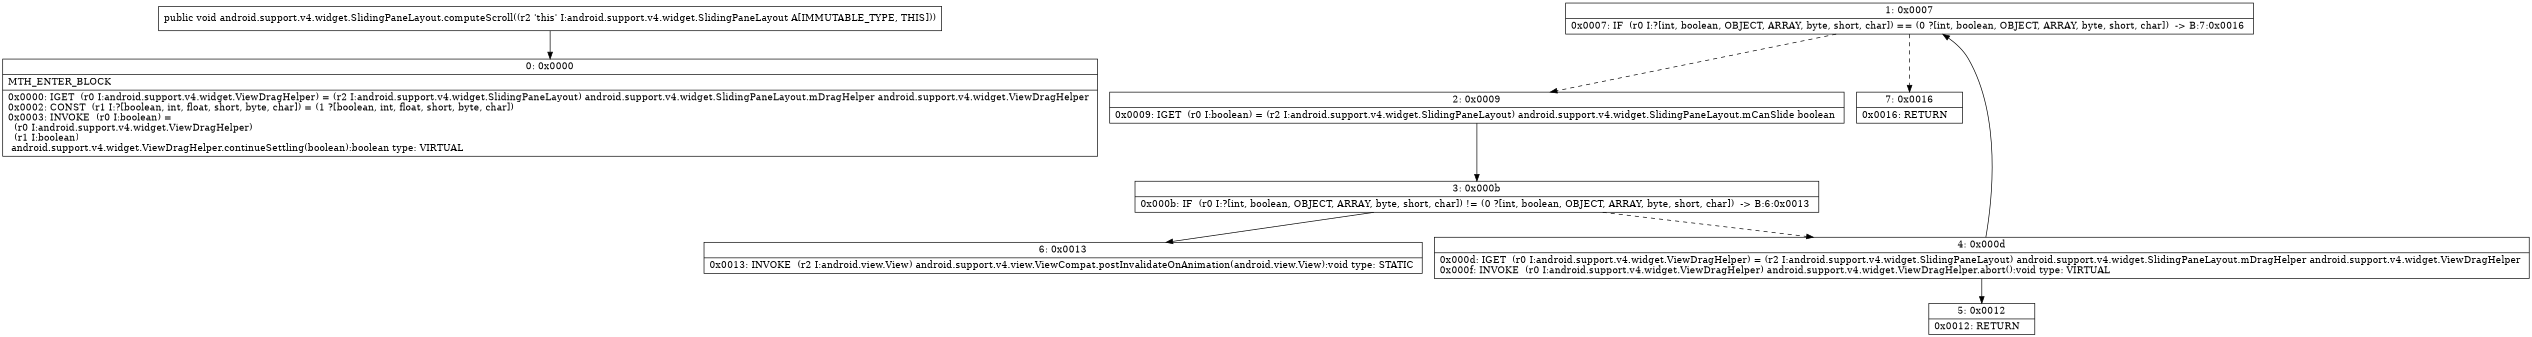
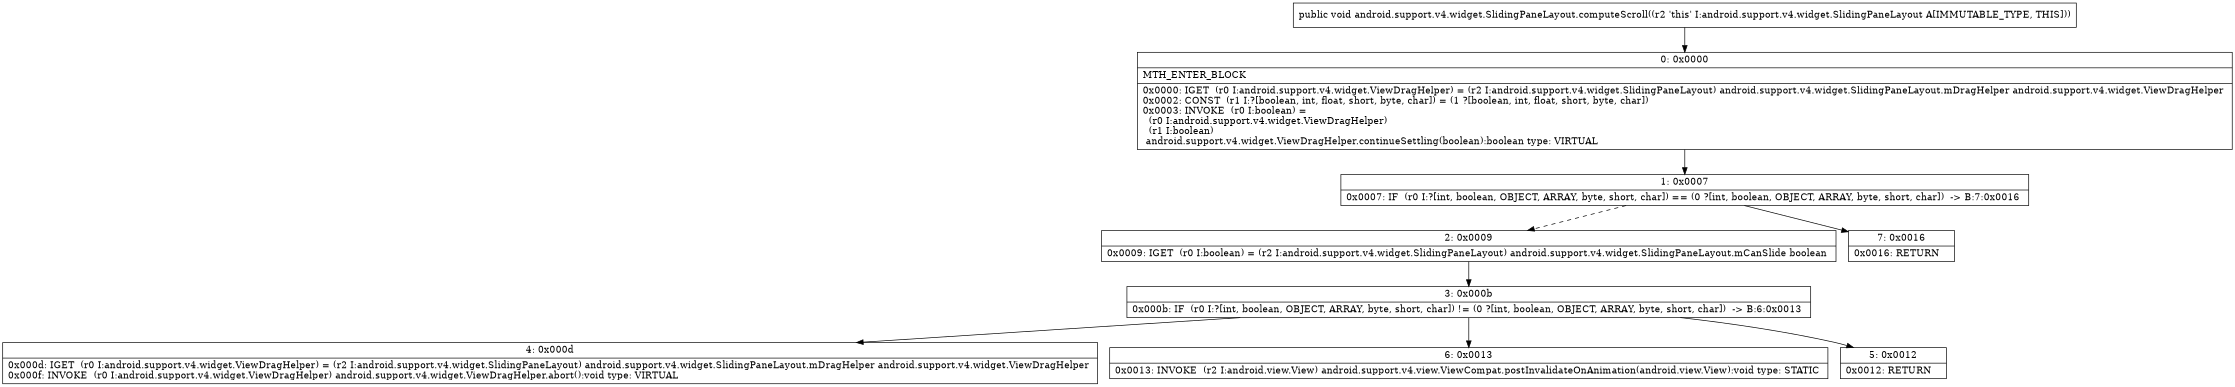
(1910, 60) -> (1793, 218)
(1990, 132) -> (1685, 159)
(1705, 224) -> (1052, 330)
(1982, 288) -> (1764, 329)
